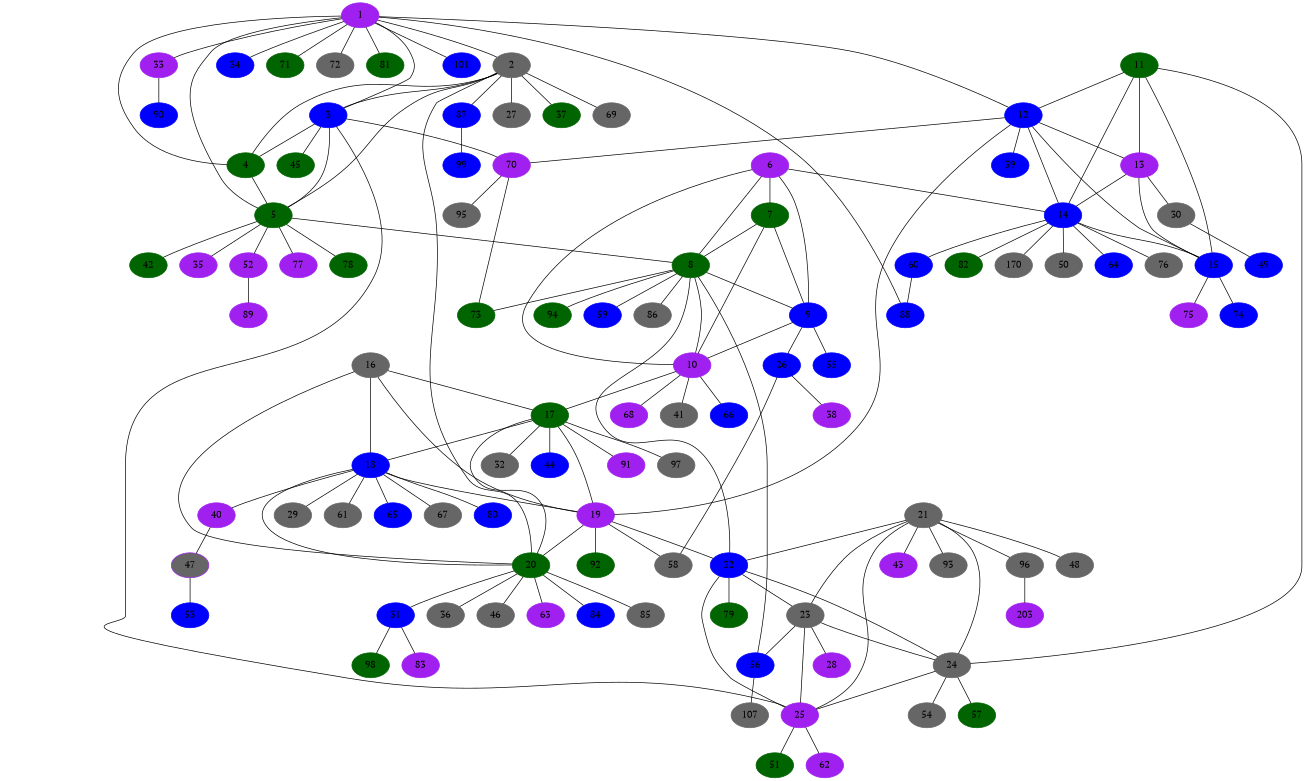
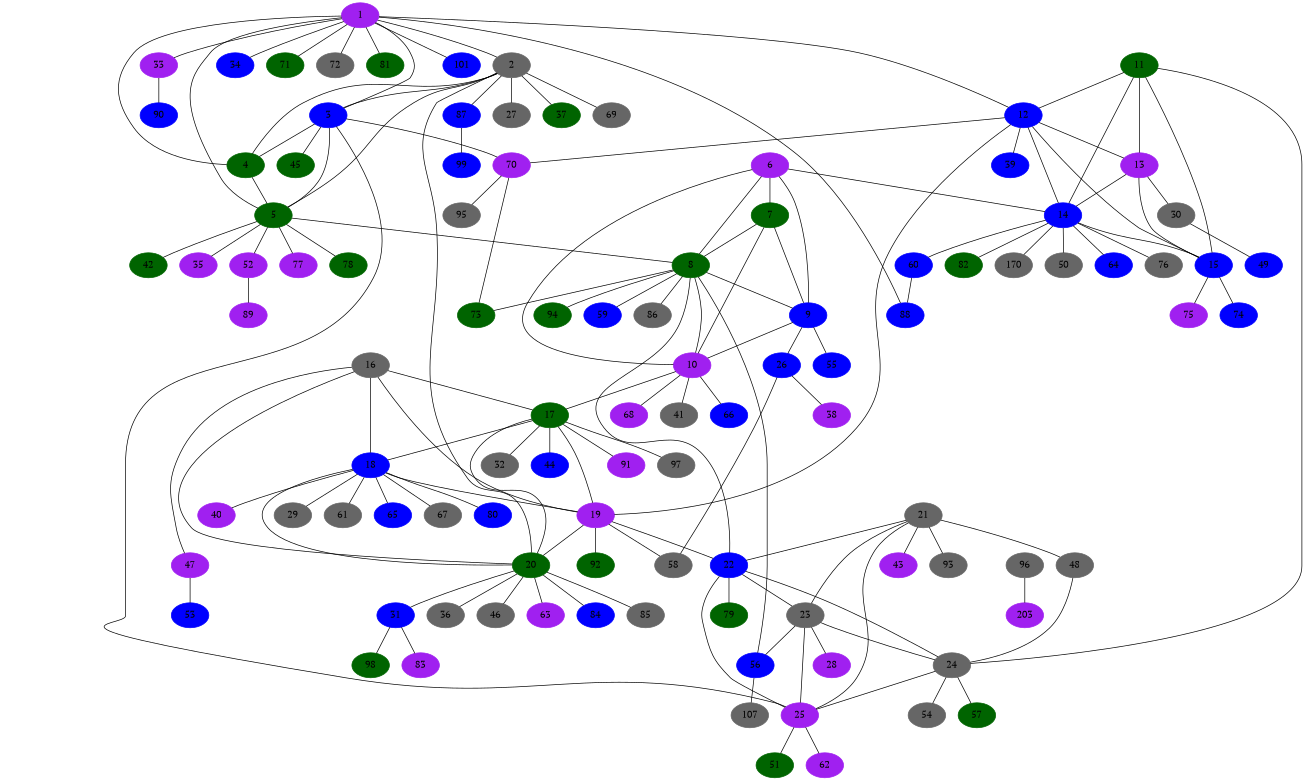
(203, 540) -> (211, 416)
(974, 540) -> none
(190, 565) -> (190, 565)
(980, 581) -> (1037, 638)
